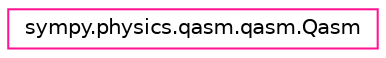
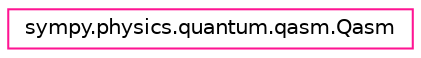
(193, 29) -> (211, 29)
